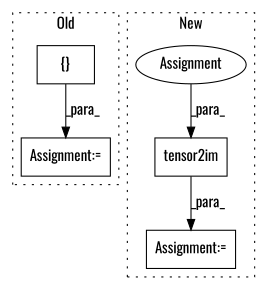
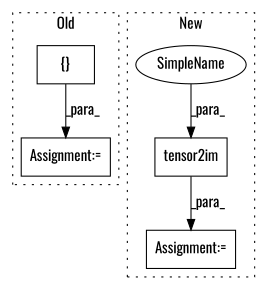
(191, 65) -> (191, 65)
